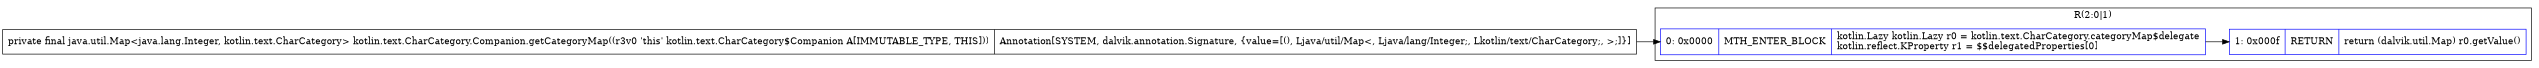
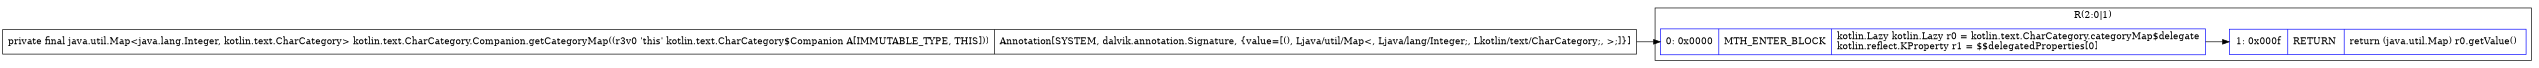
(2432, 41) -> (2433, 41)
